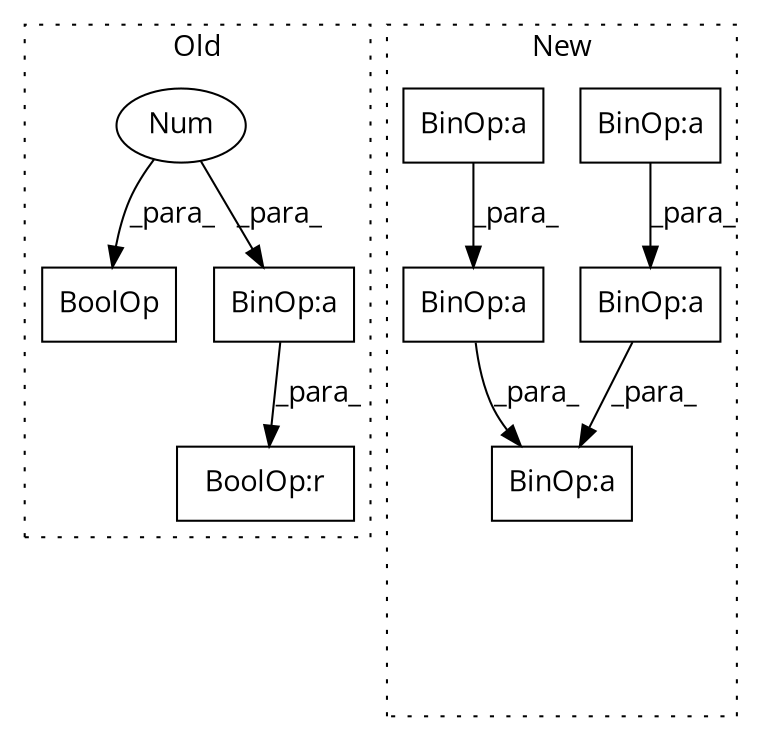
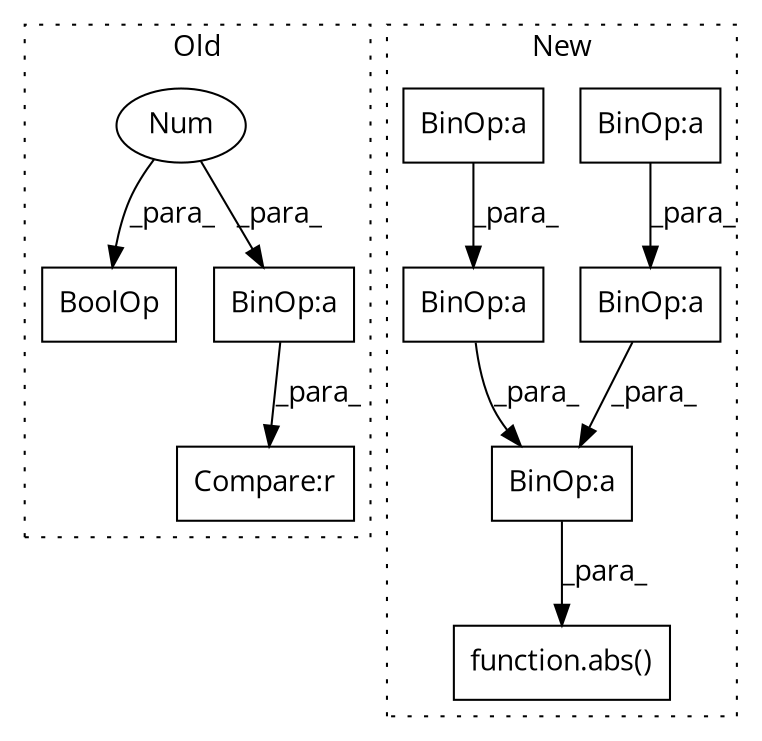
(266, 484) -> (266, 484)
none -> (562, 663)
